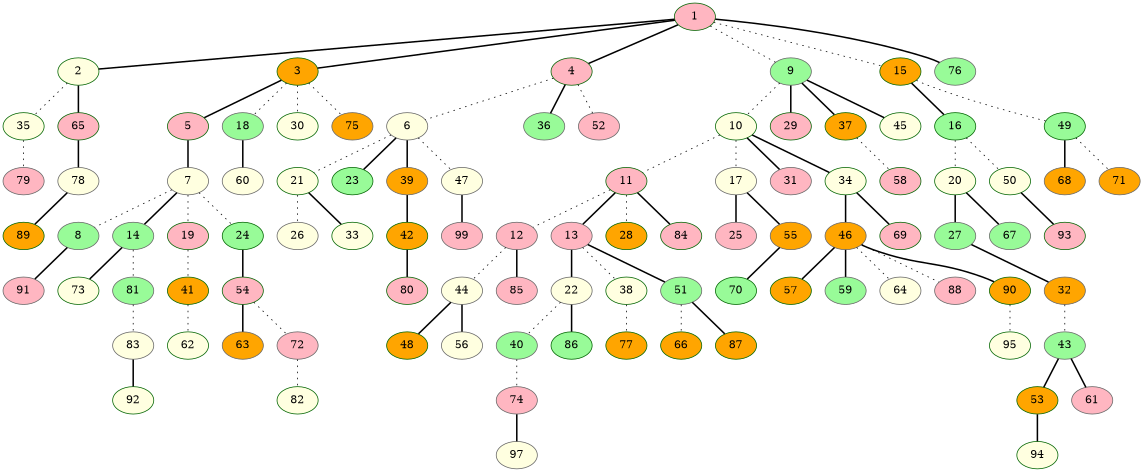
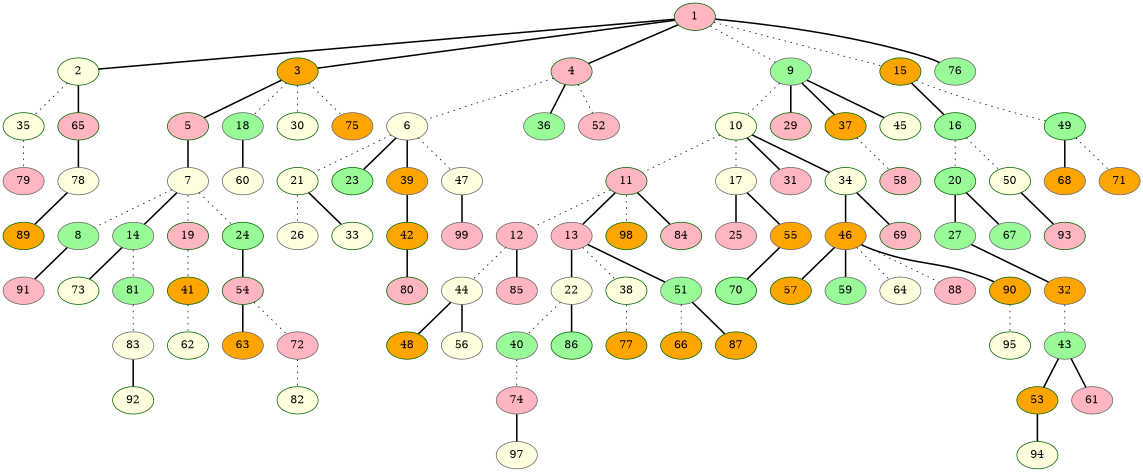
(955, 181) -> (955, 181)
(626, 236) -> (626, 236)
